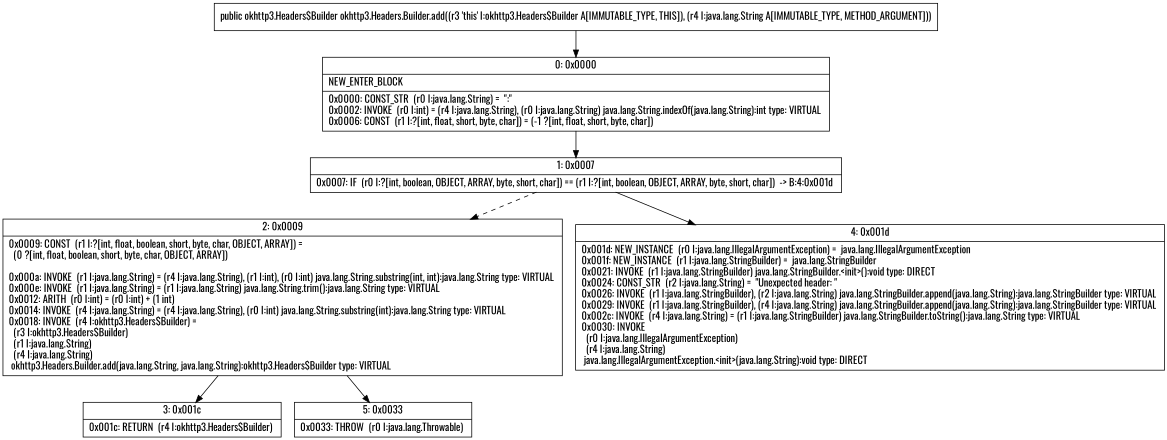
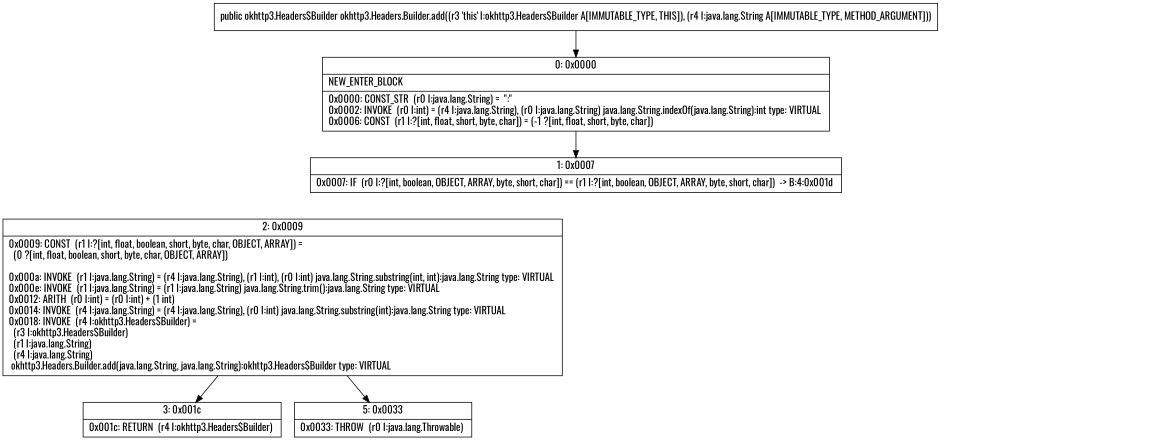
(507, 204) -> none
(870, 297) -> none
